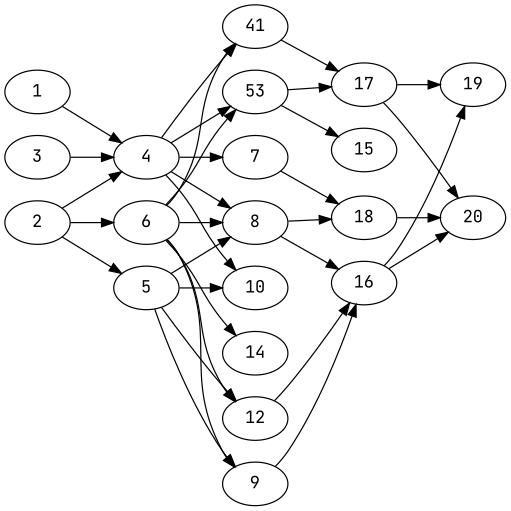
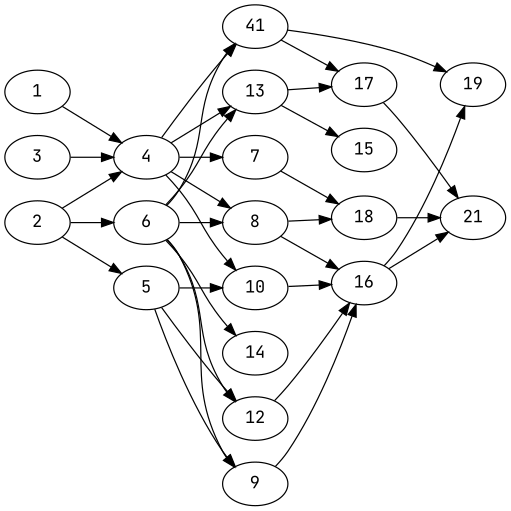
(413, 85) -> (363, 43)
(255, 92) -> (255, 92)
(473, 218) -> (473, 218)
(196, 258) -> none
none -> (304, 286)
